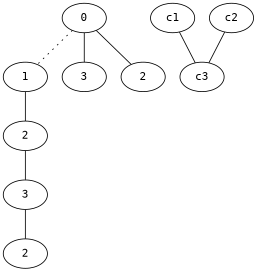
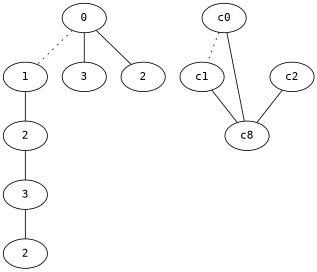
none -> (224, 18)
(202, 77) -> (247, 136)
